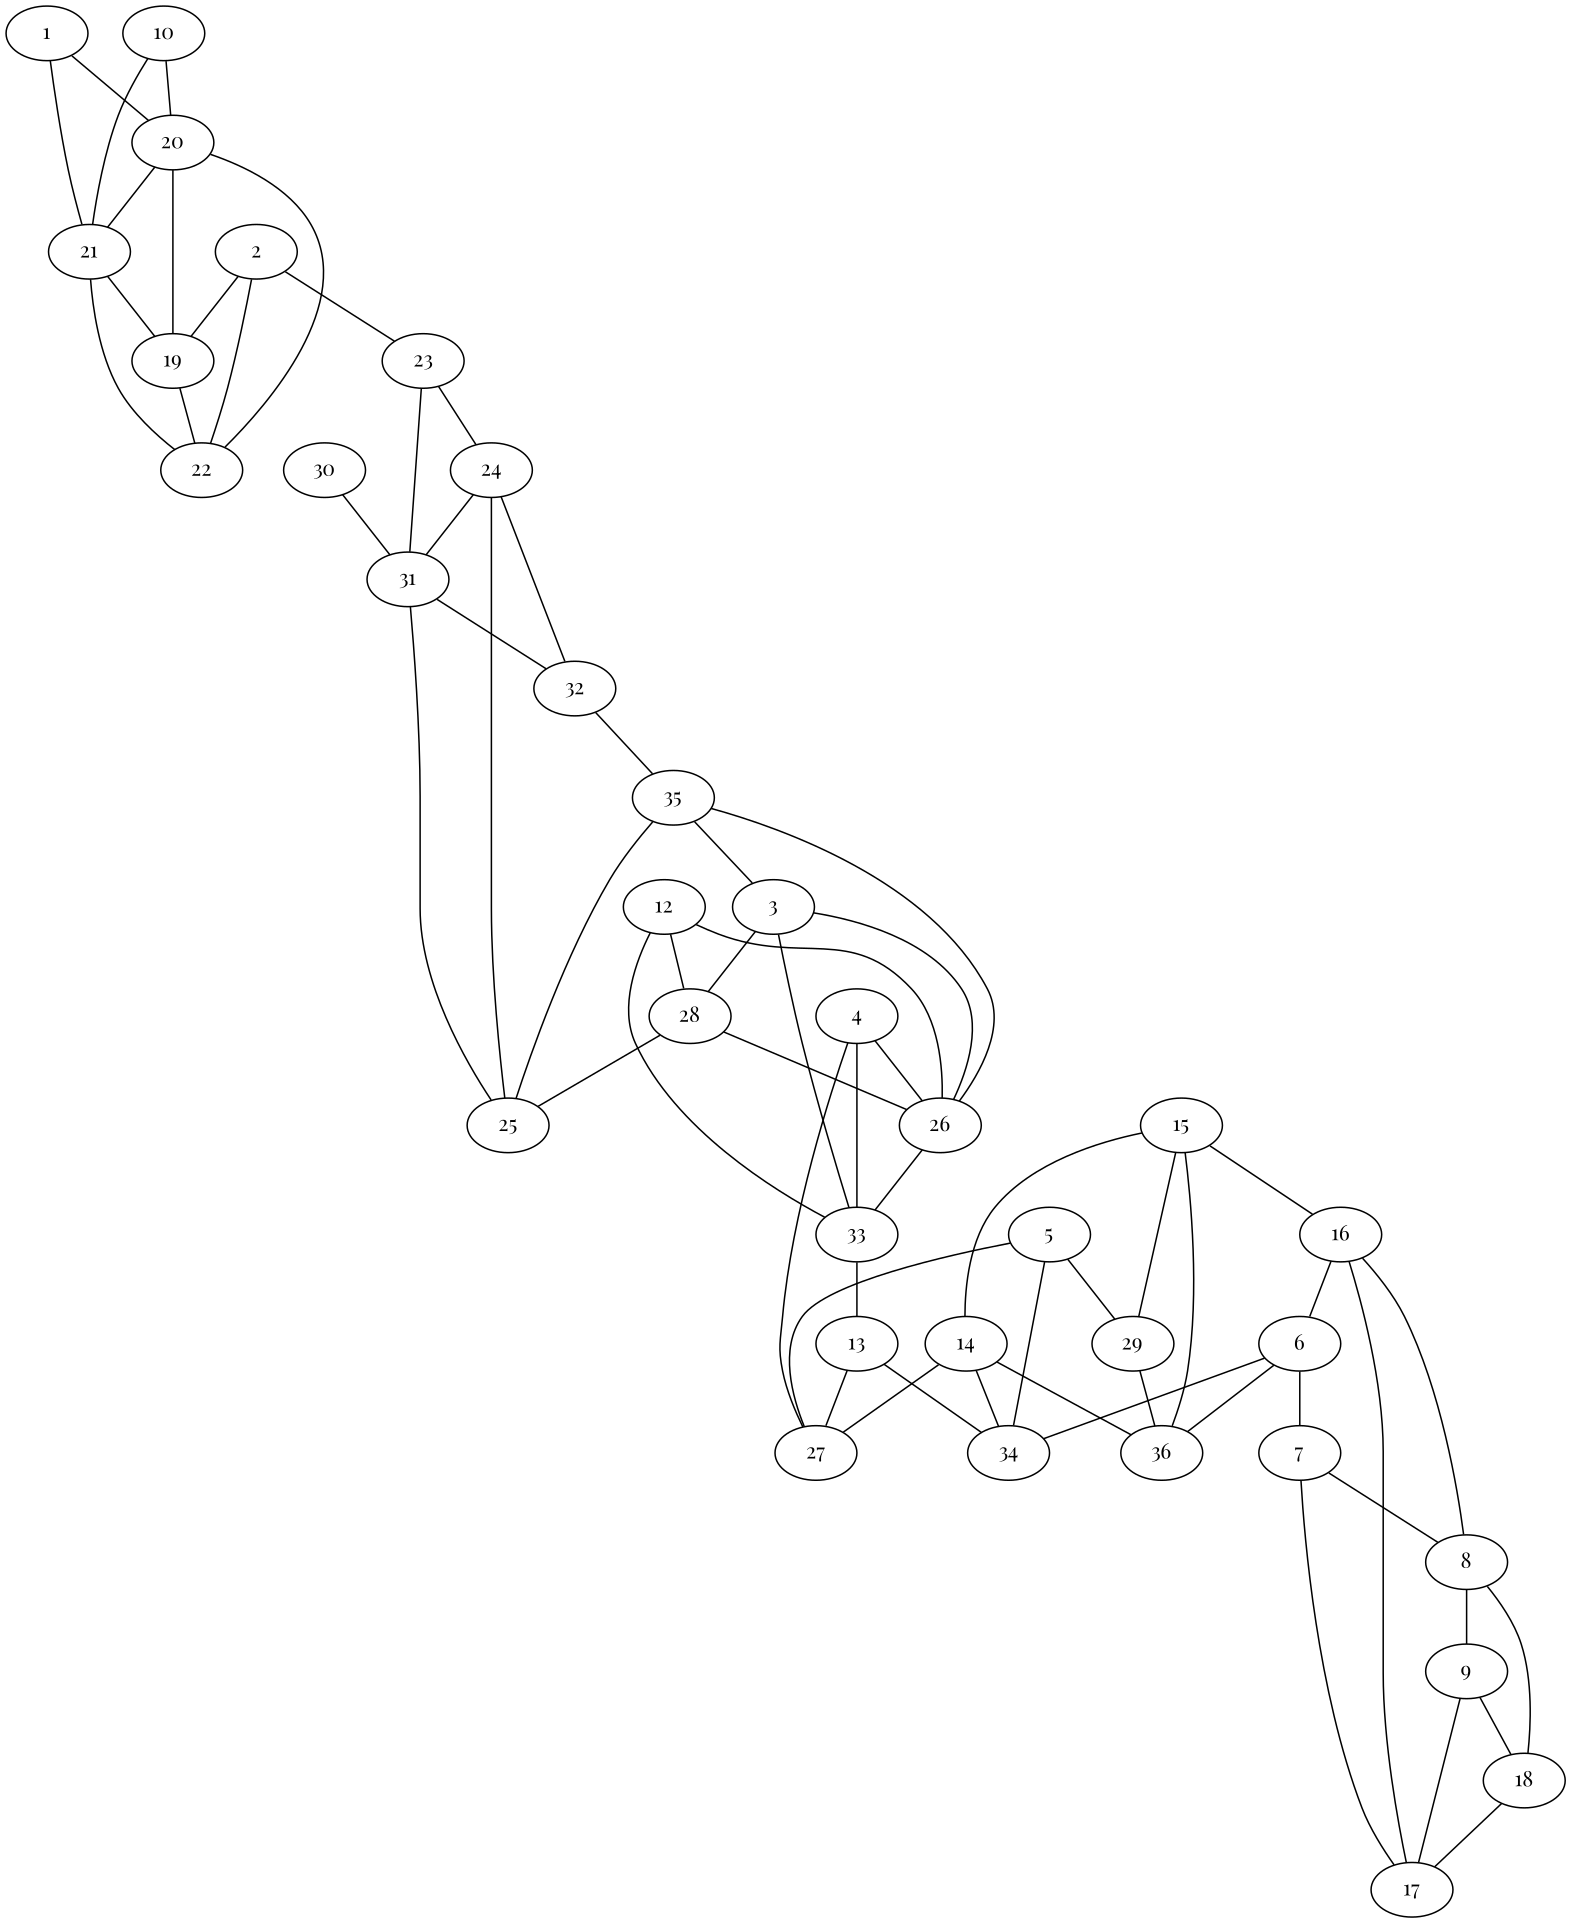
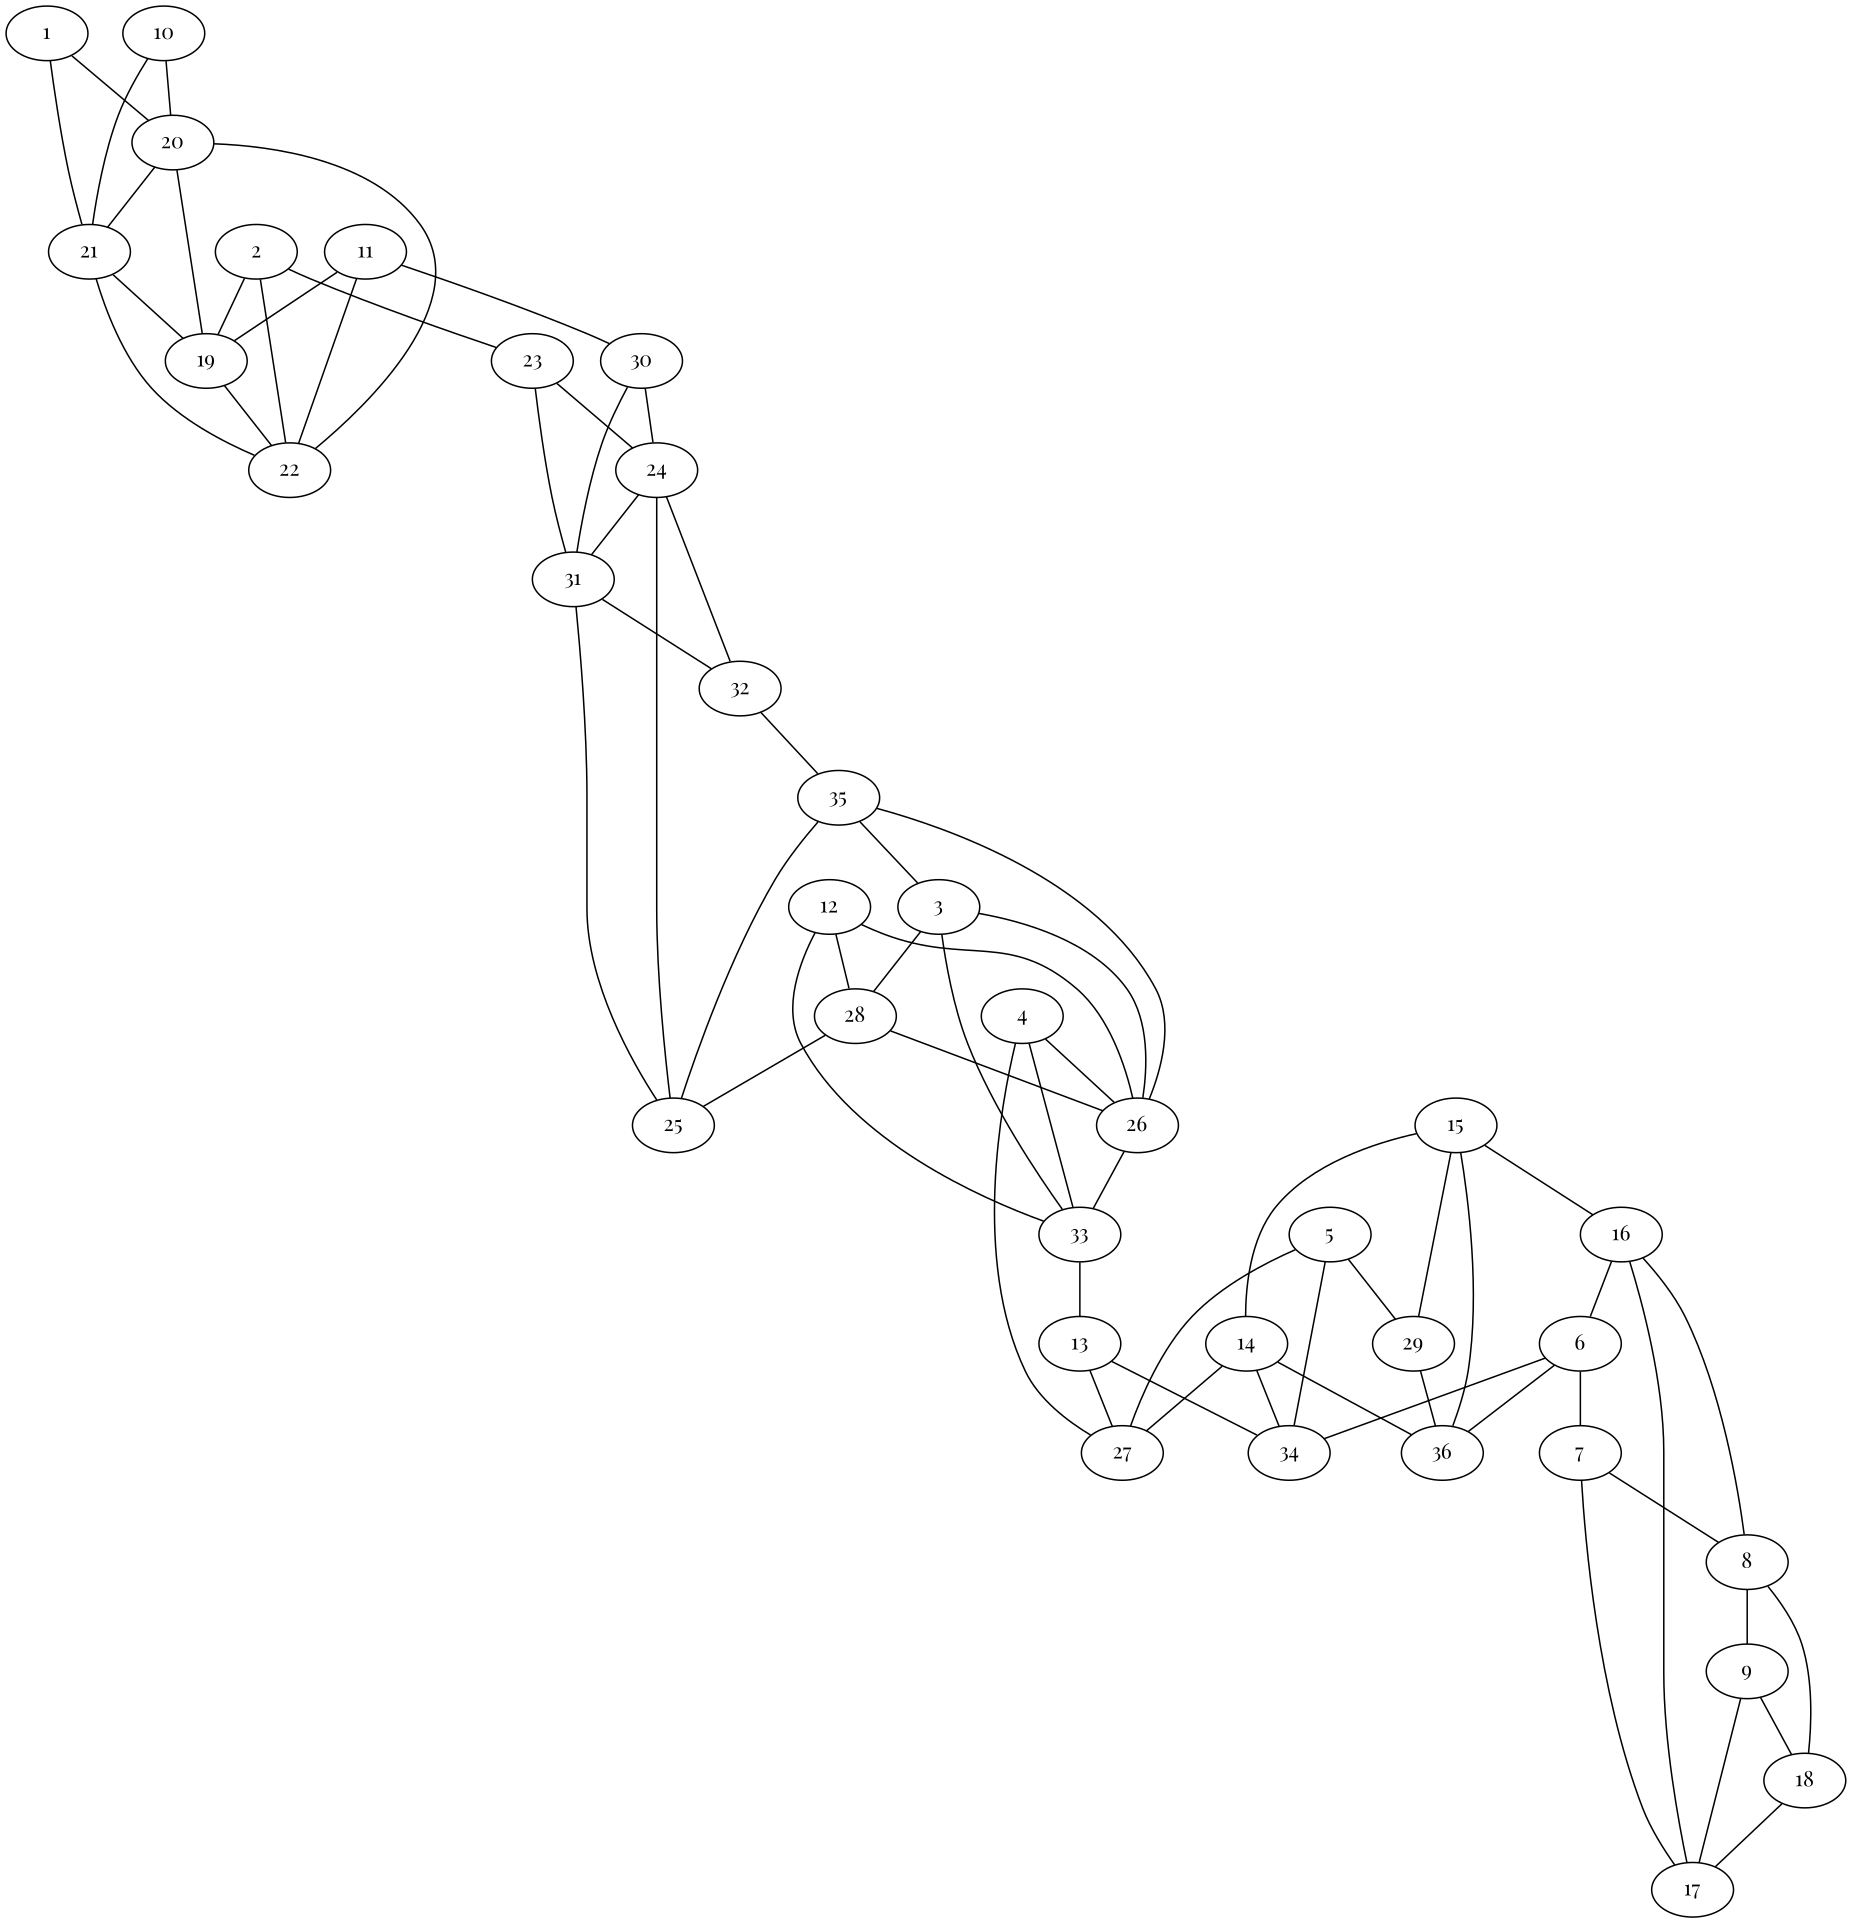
none -> (366, 252)
none -> (649, 415)
